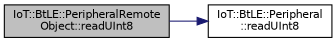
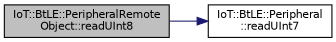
(270, 21) -> (270, 21)
